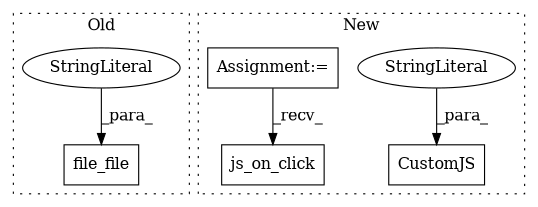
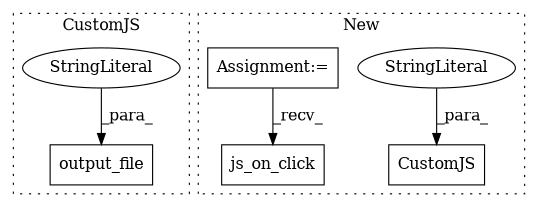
(101, 26) -> (101, 26)
(101, 165) -> (101, 165)
